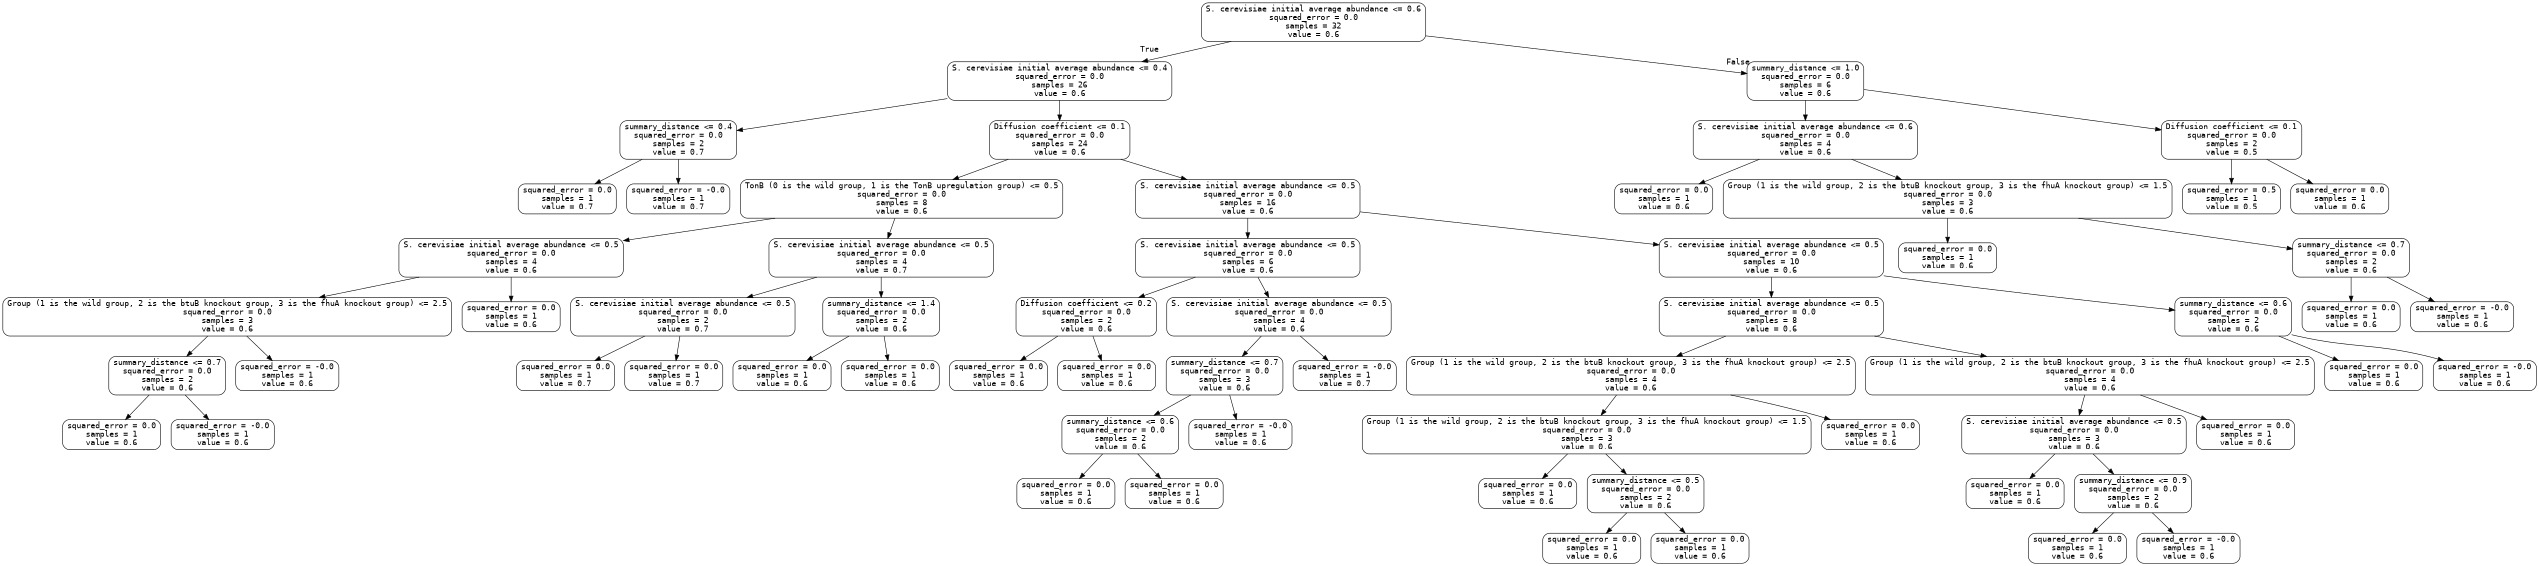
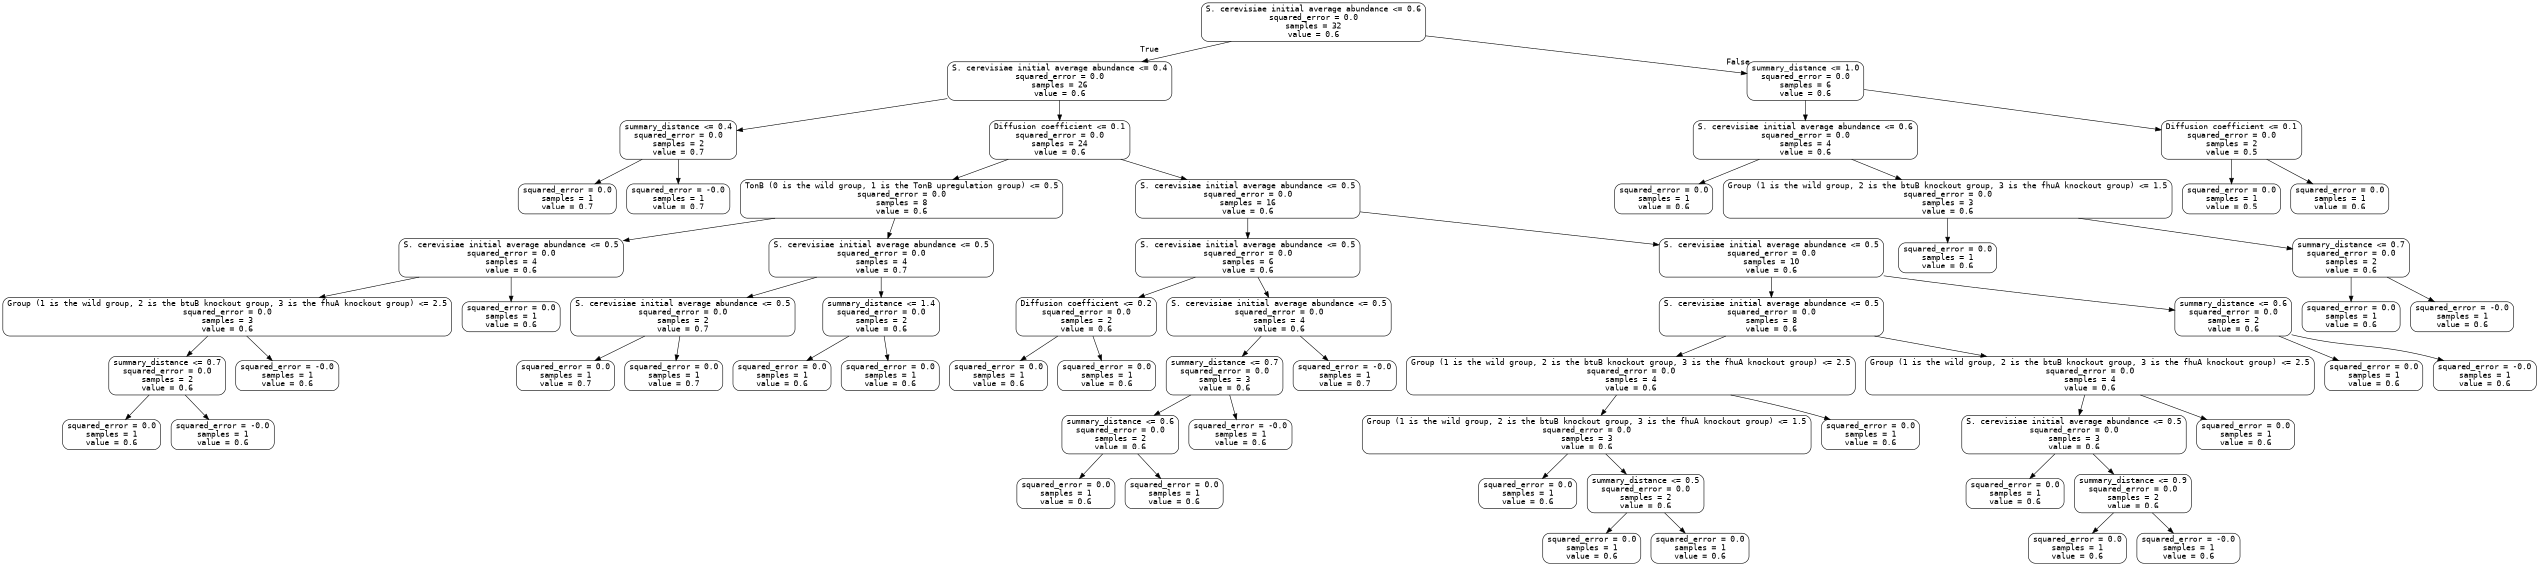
(2232, 199) -> (2232, 199)
